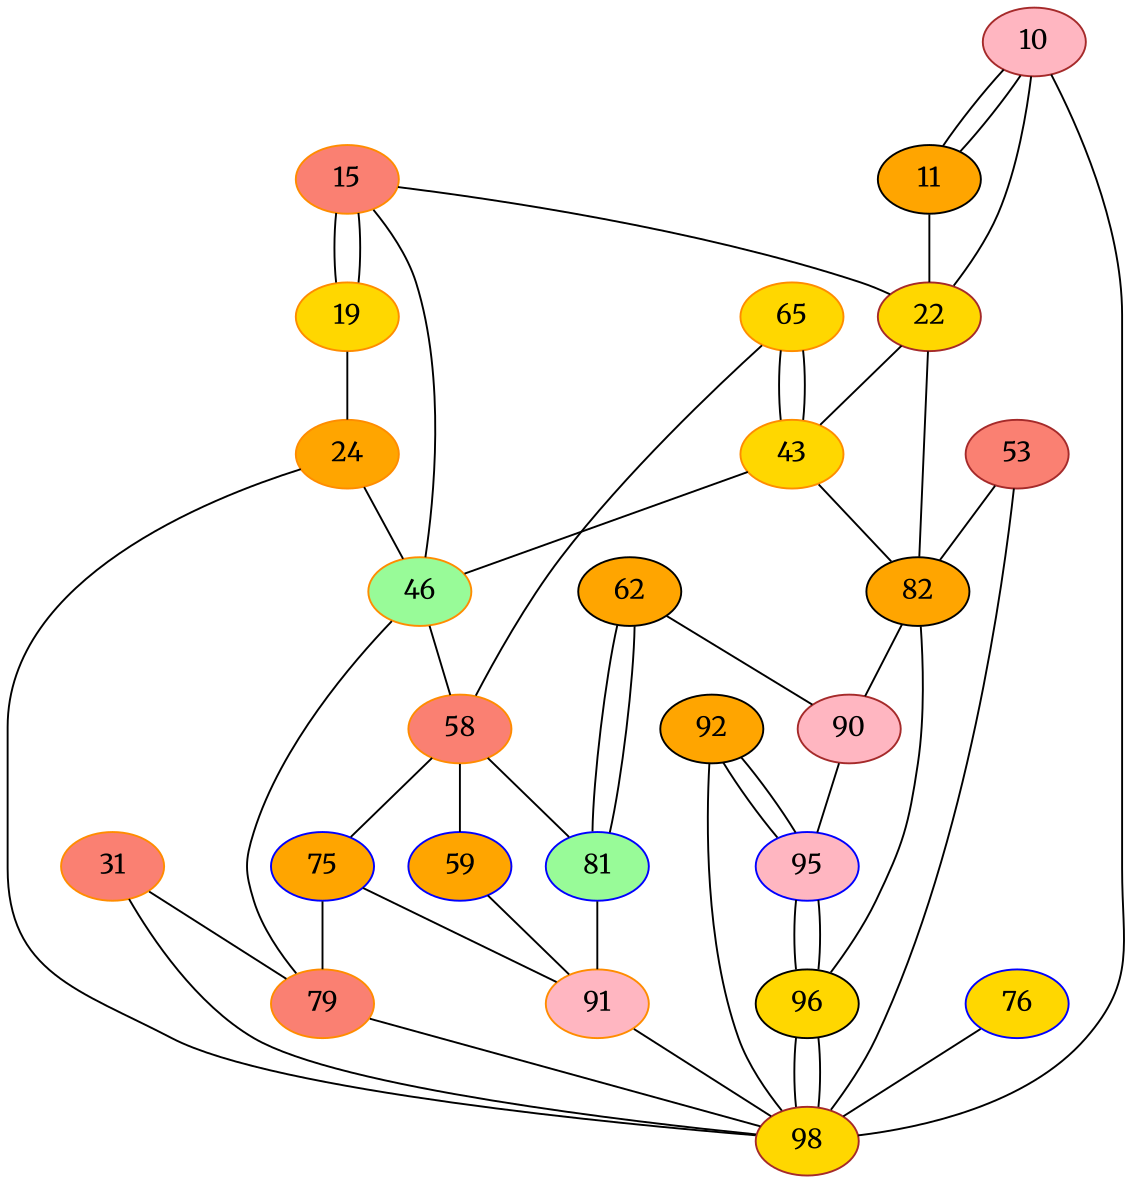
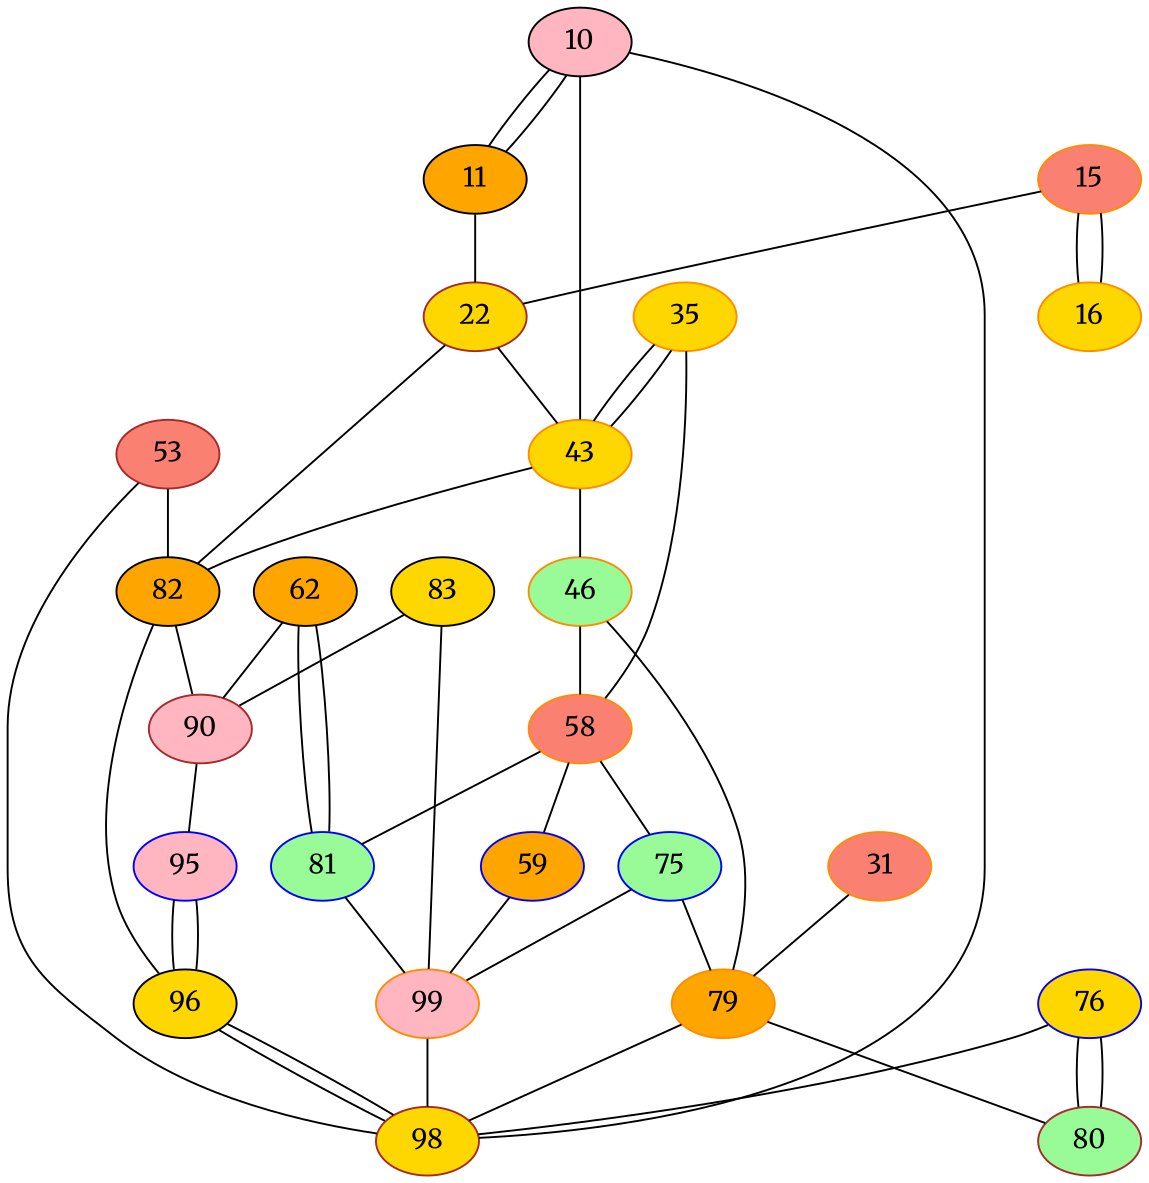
(1034, 42) -> (580, 42)
(1008, 187) -> (580, 248)
(347, 317) -> (1090, 317)
(792, 317) -> (685, 317)
(433, 377) -> none
(347, 454) -> none
none -> (443, 592)
(712, 729) -> none
(323, 866) -> (670, 866)
(323, 1004) -> (723, 1004)
(597, 1004) -> (427, 1004)
(391, 1081) -> none
none -> (1090, 1141)
